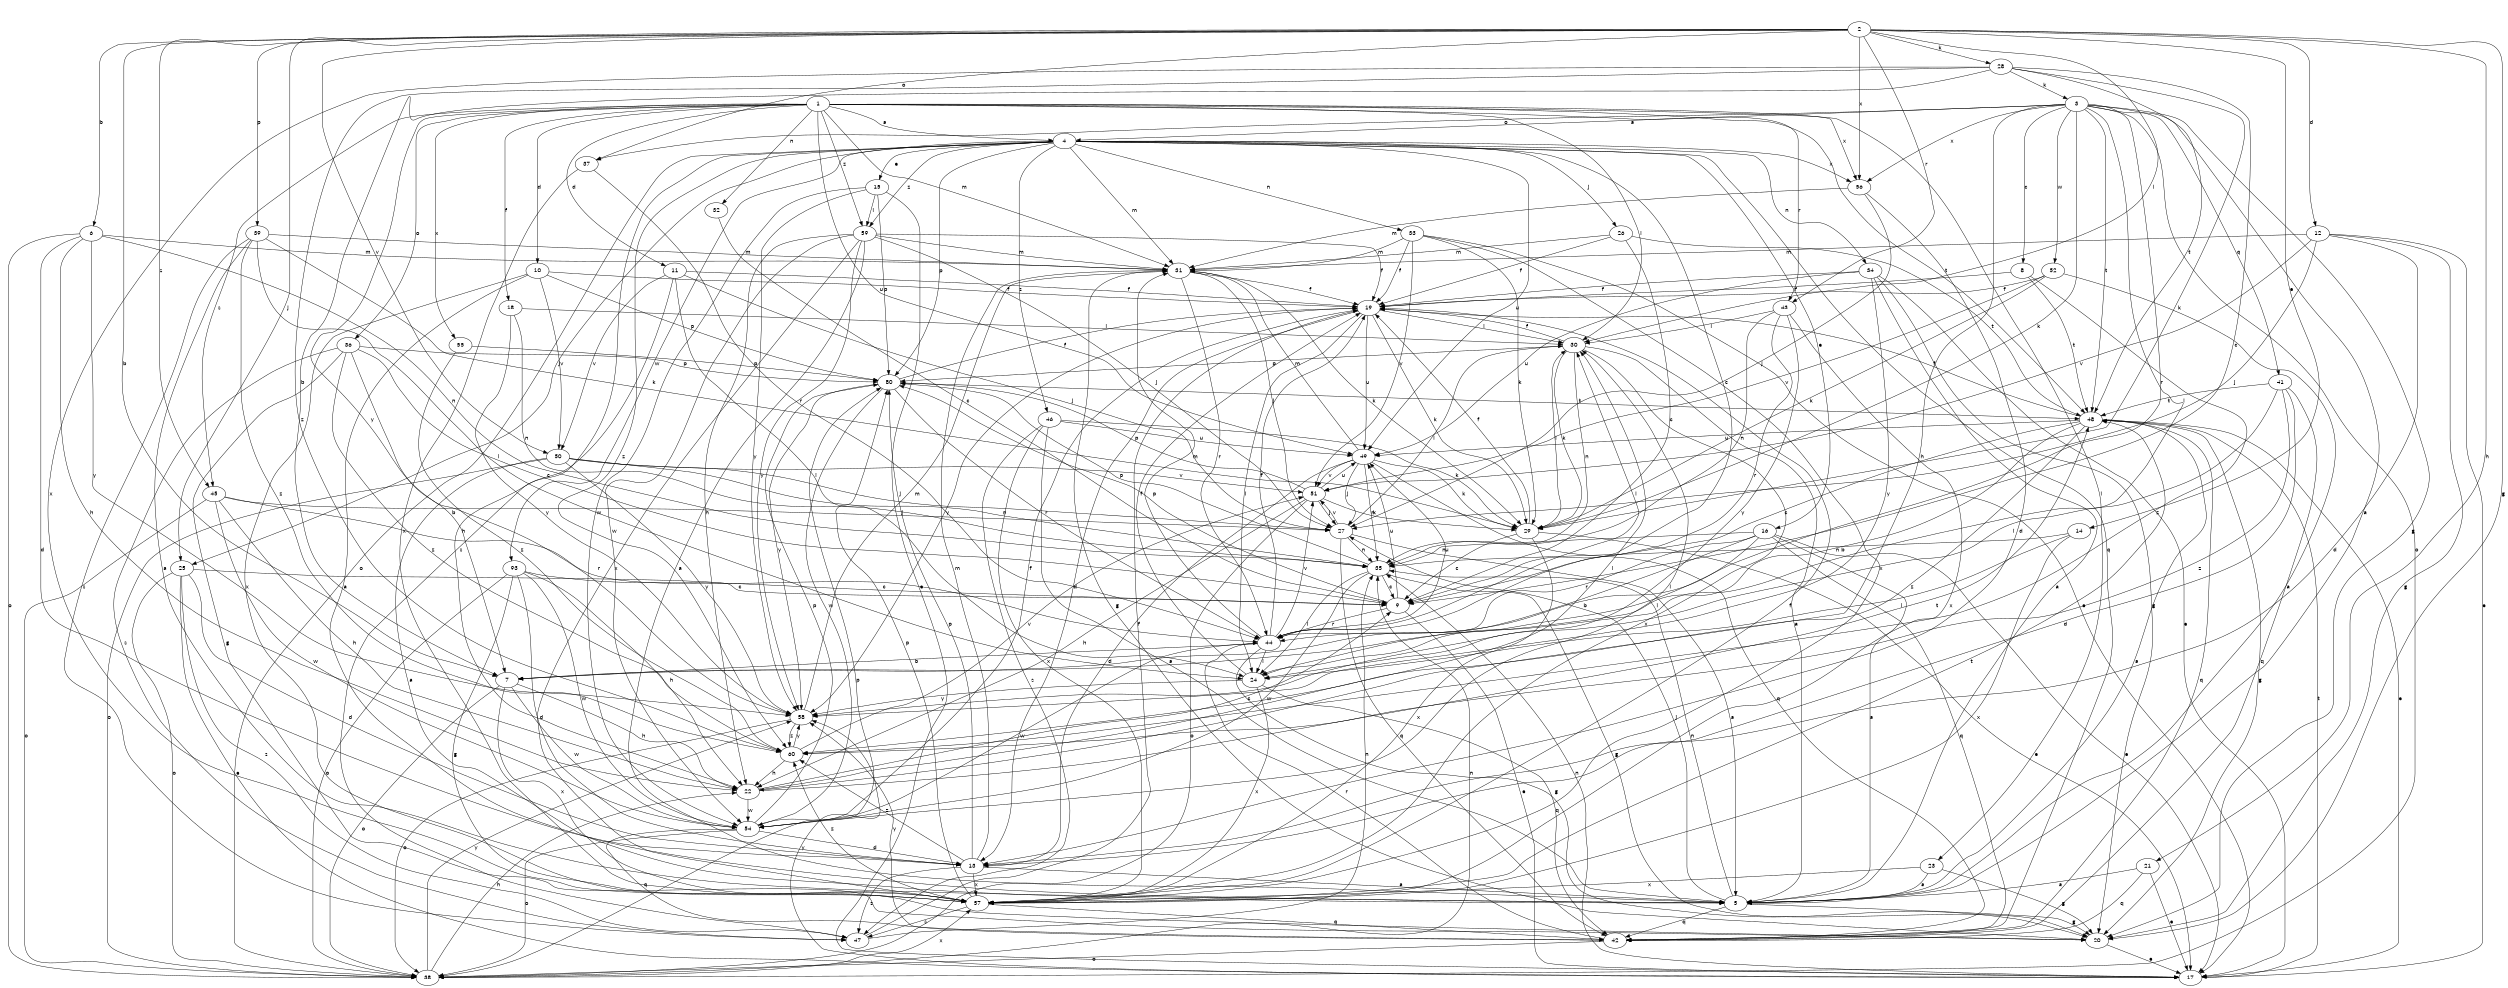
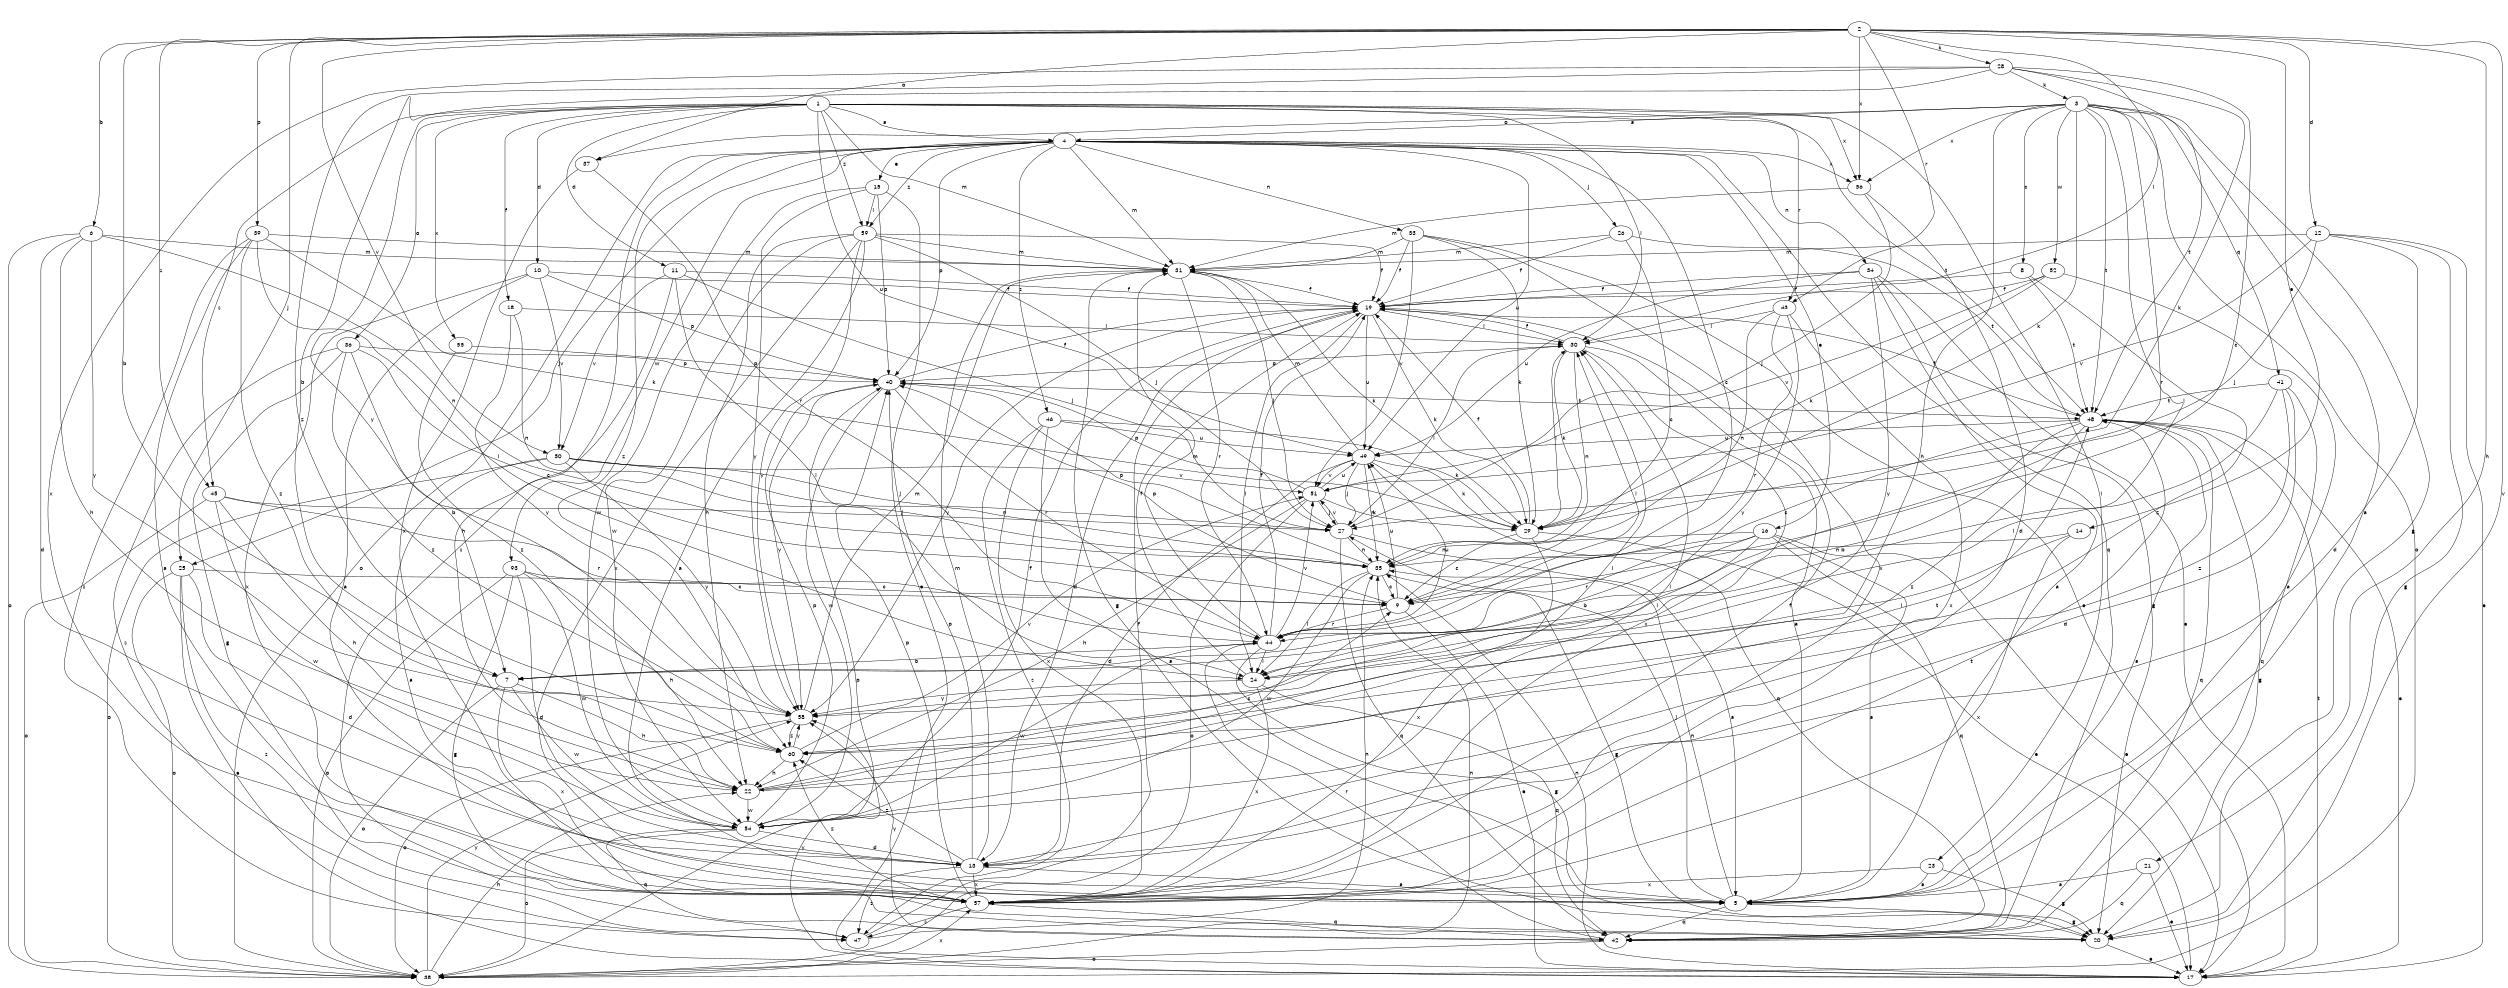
(716, 210) -> none
(889, 382) -> (889, 382)
(2504, 494) -> (2504, 494)
